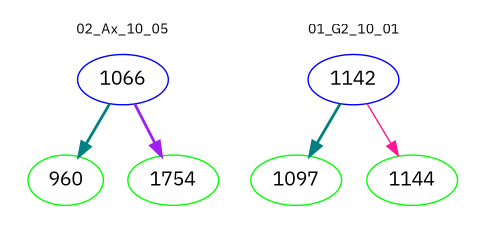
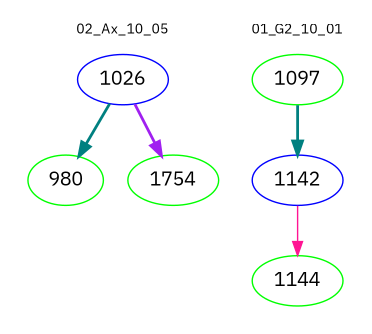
(123, 80) -> (123, 80)
(329, 124) -> (298, 123)
(66, 180) -> (66, 180)
